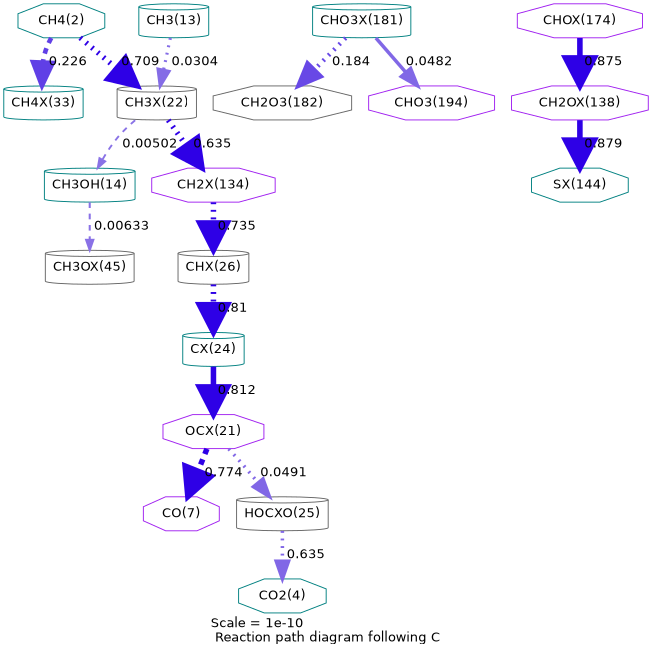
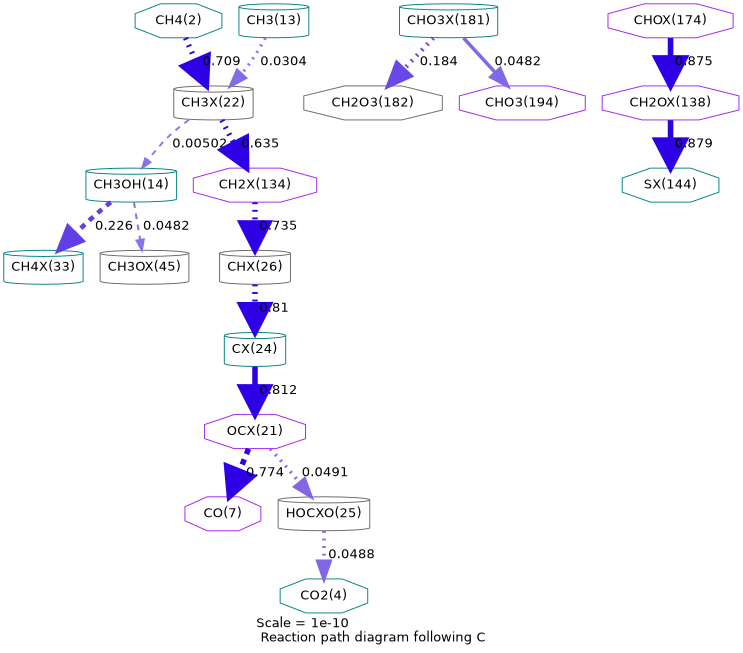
(46, 50) -> (93, 217)
(120, 226) -> (165, 226)
(304, 555) -> (350, 555)
